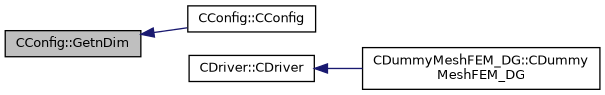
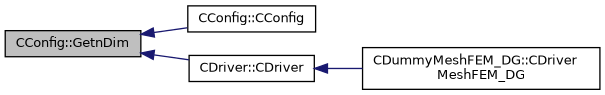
none -> (171, 57)
(481, 68) -> (481, 68)
